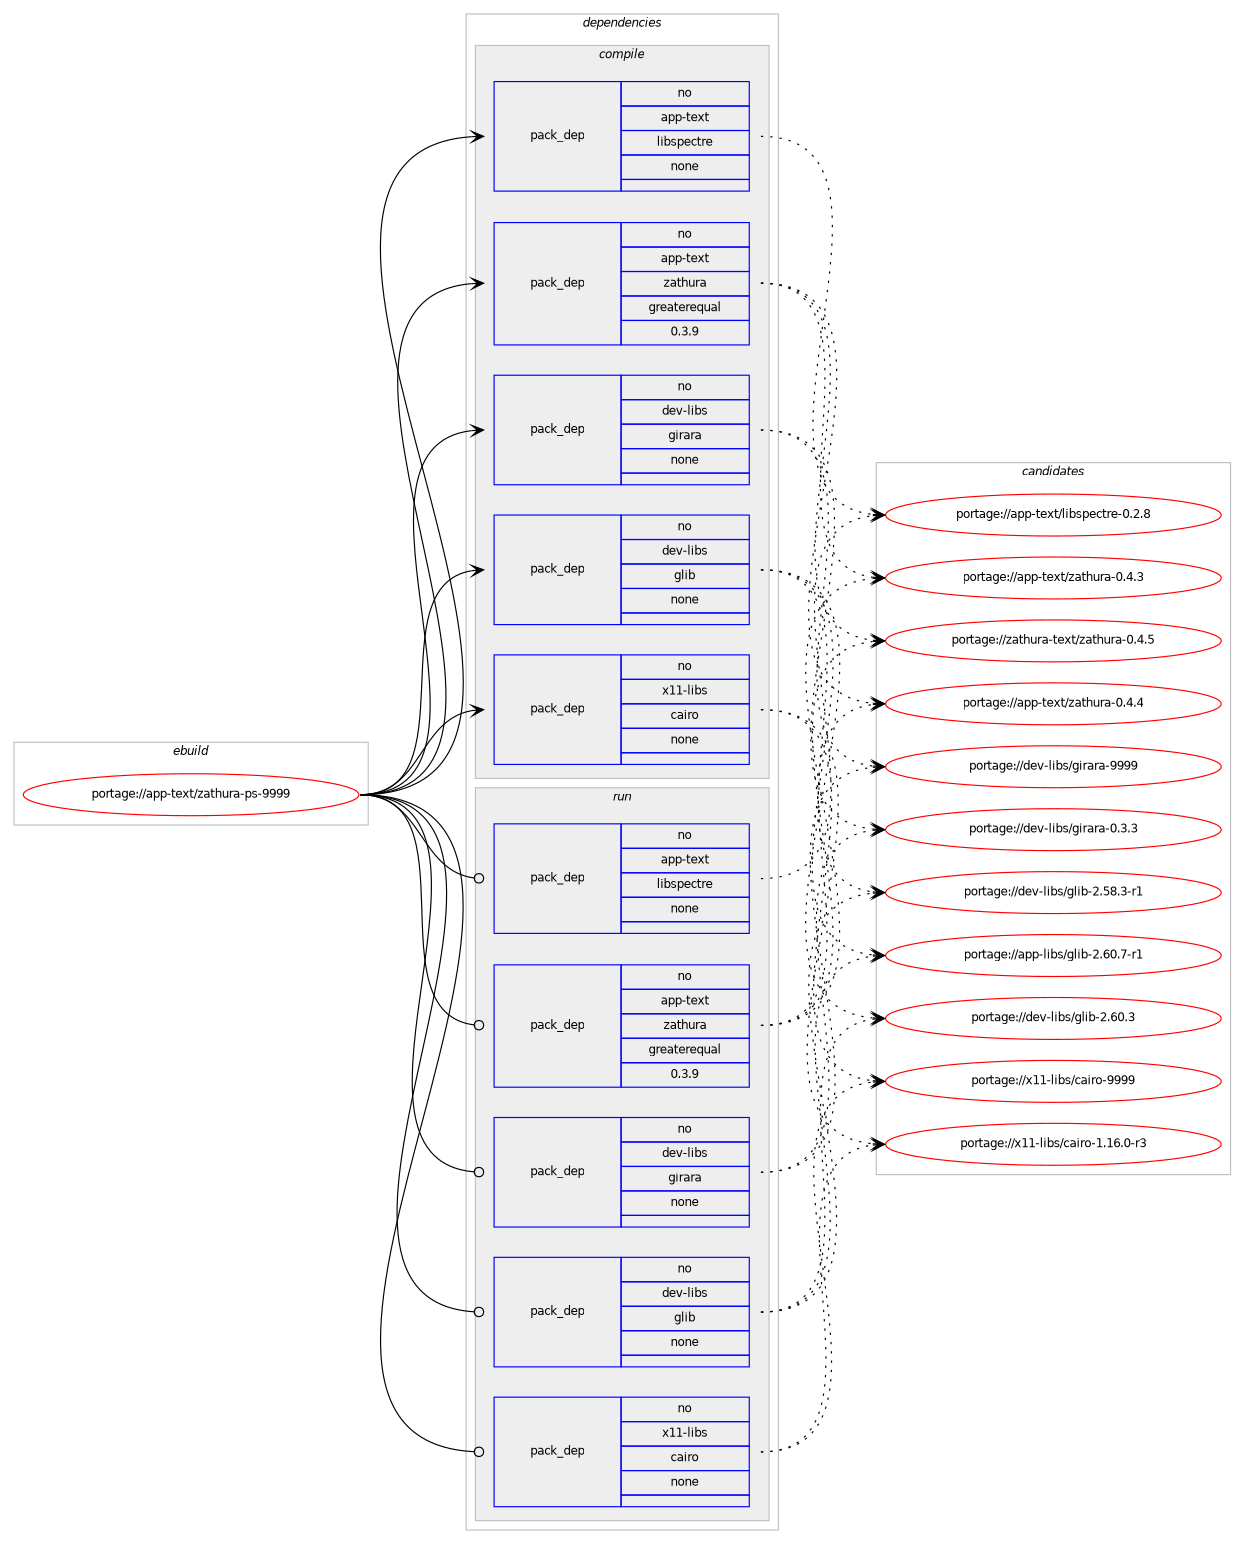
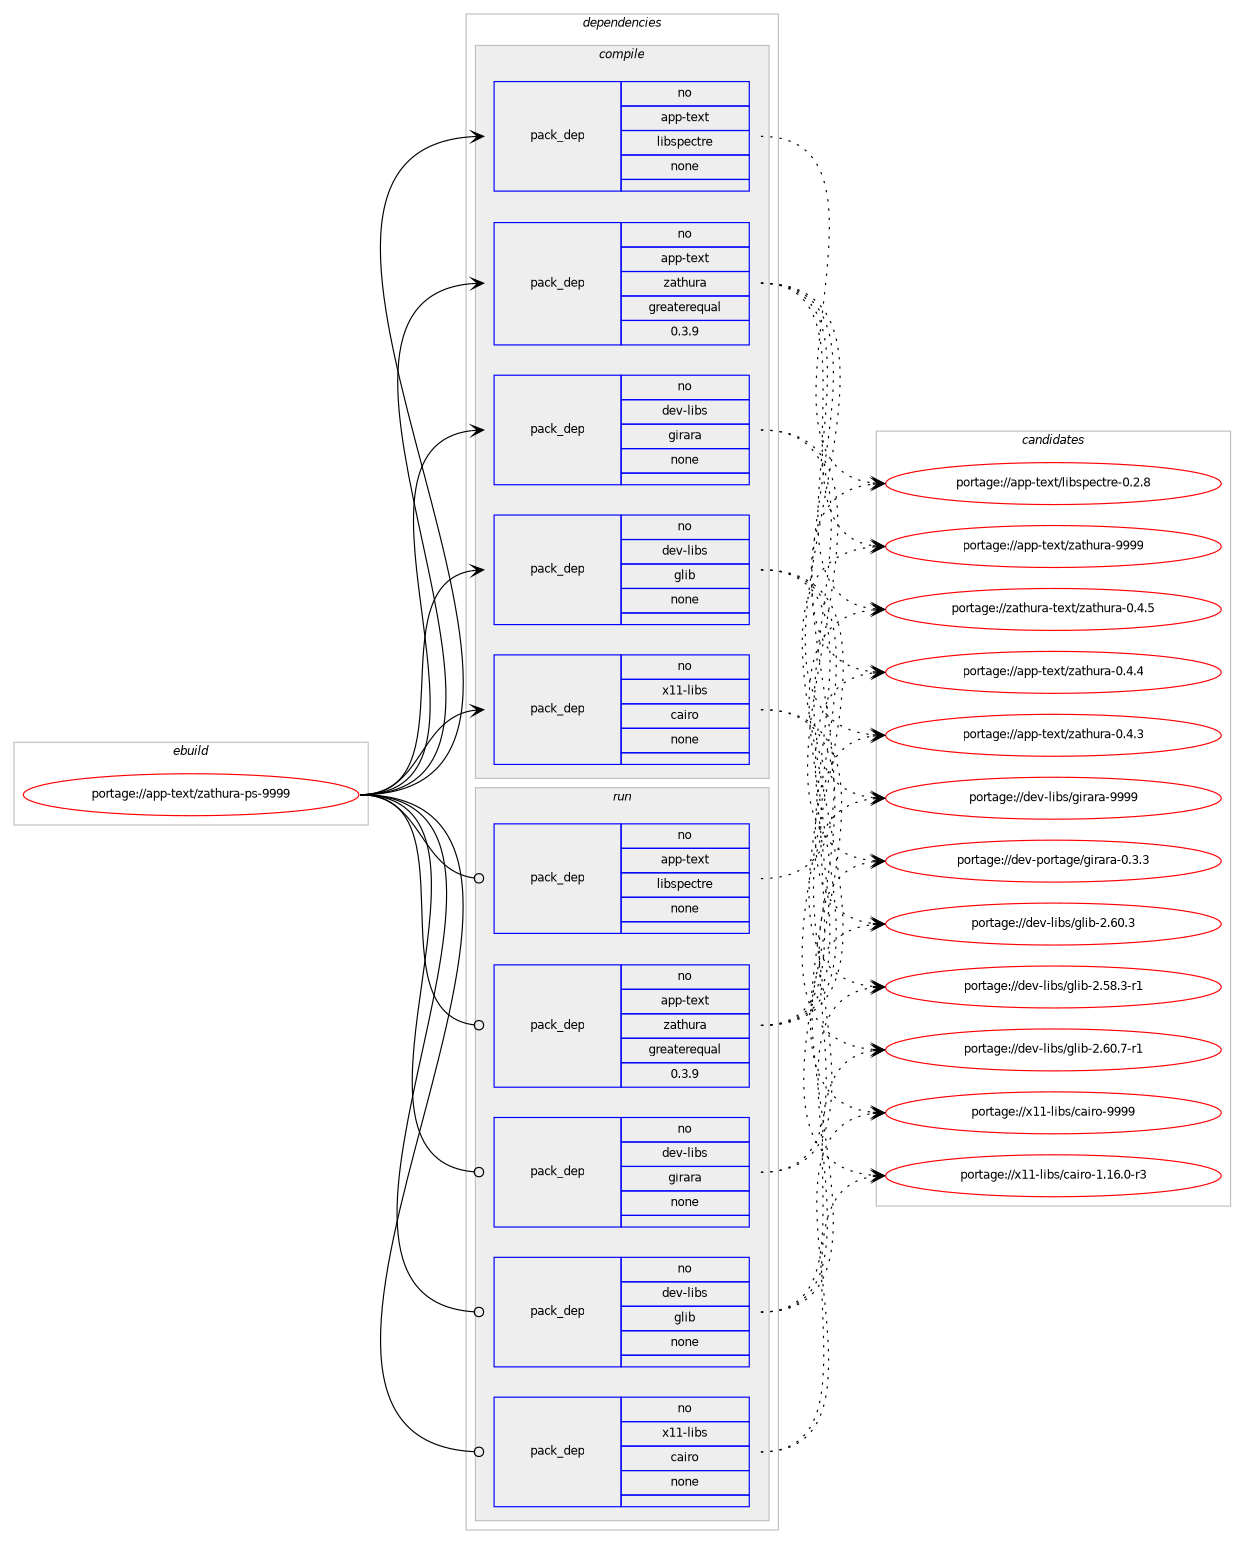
none -> (1053, 547)
(1053, 830) -> (1053, 861)
(1053, 956) -> (1053, 1050)
